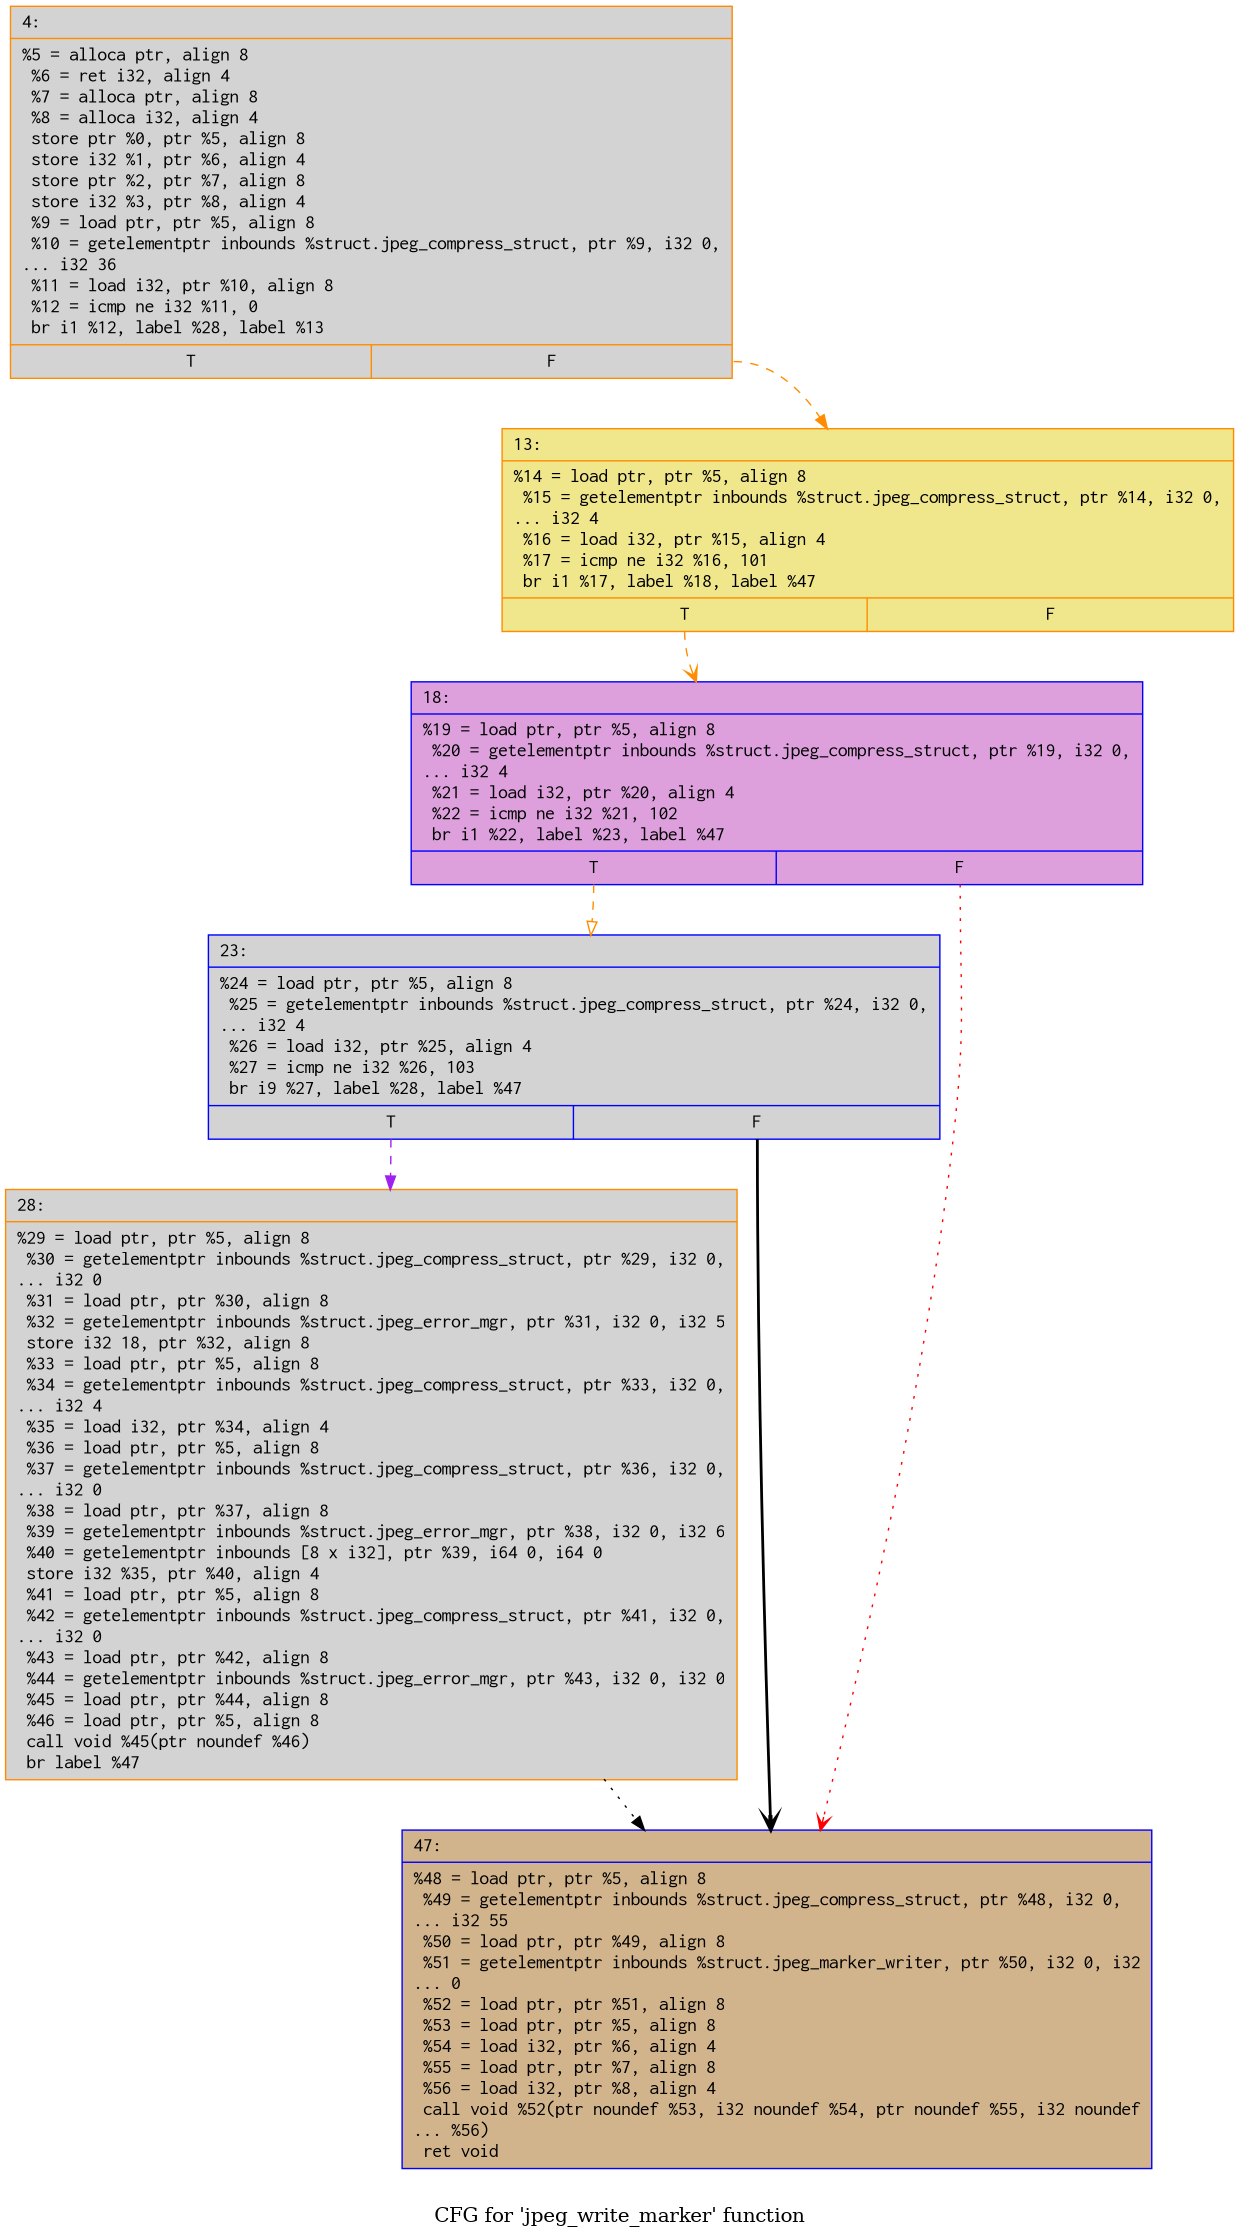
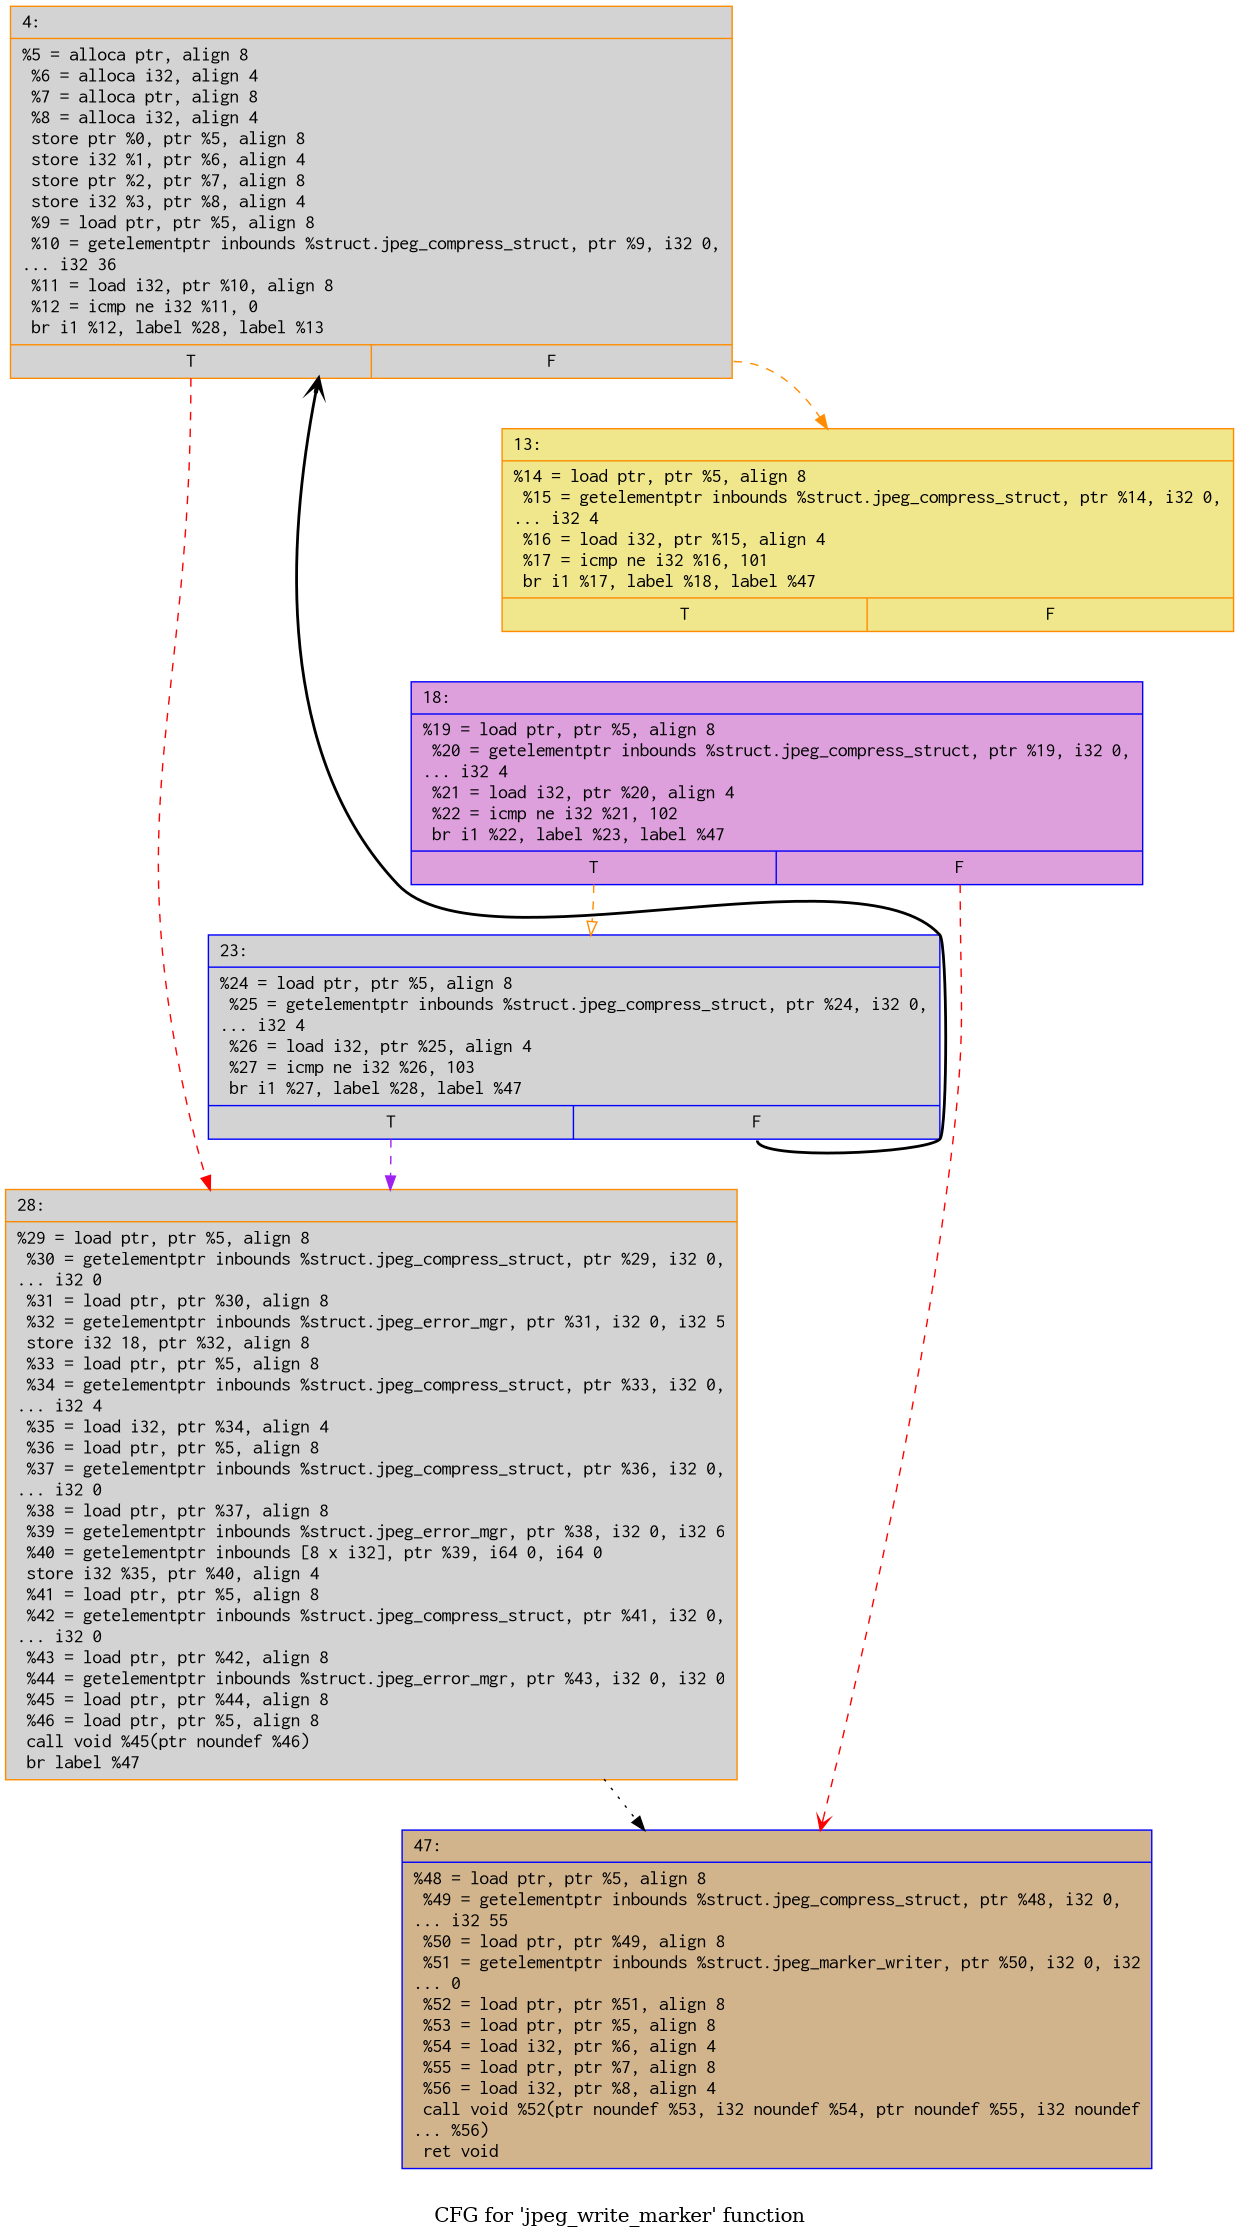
(126, 76) -> (140, 76)
(686, 651) -> none
none -> (162, 779)
(371, 1088) -> (371, 1088)
(921, 1355) -> (921, 1355)
(761, 1478) -> (606, 914)
